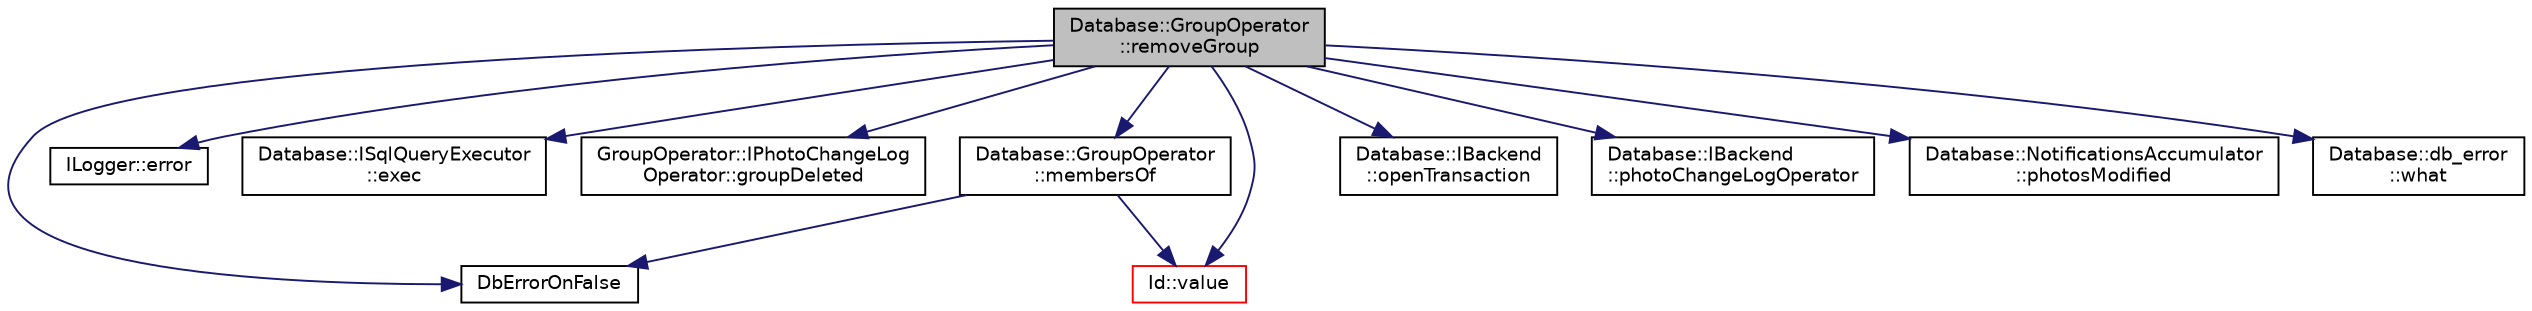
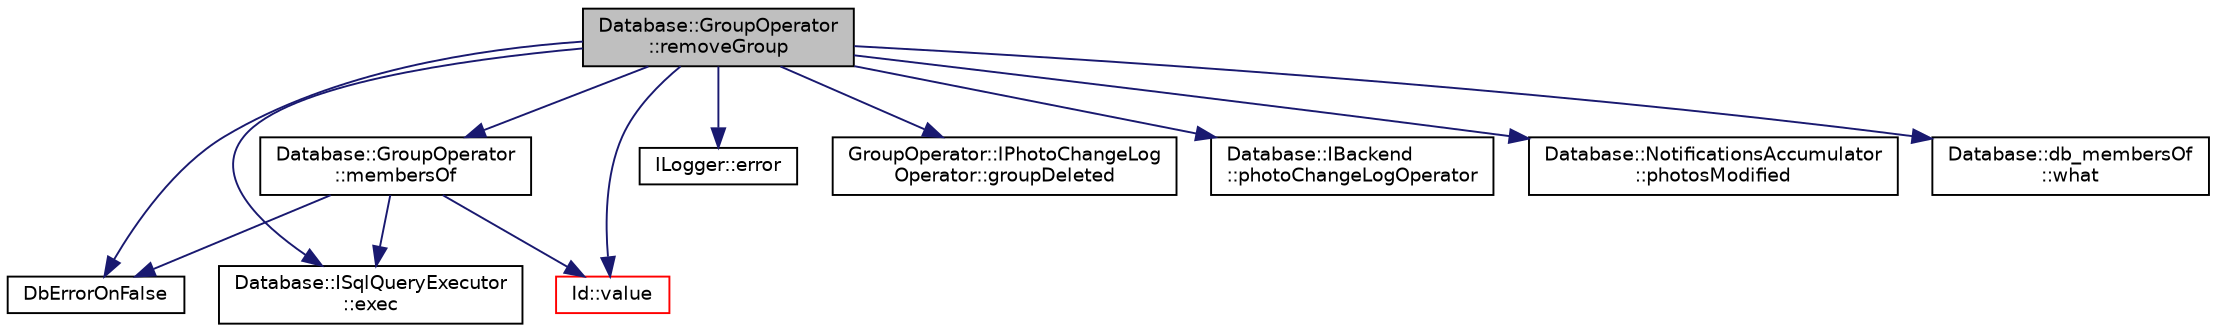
(1449, 166) -> none
(2419, 166) -> (2071, 166)
none -> (385, 221)
